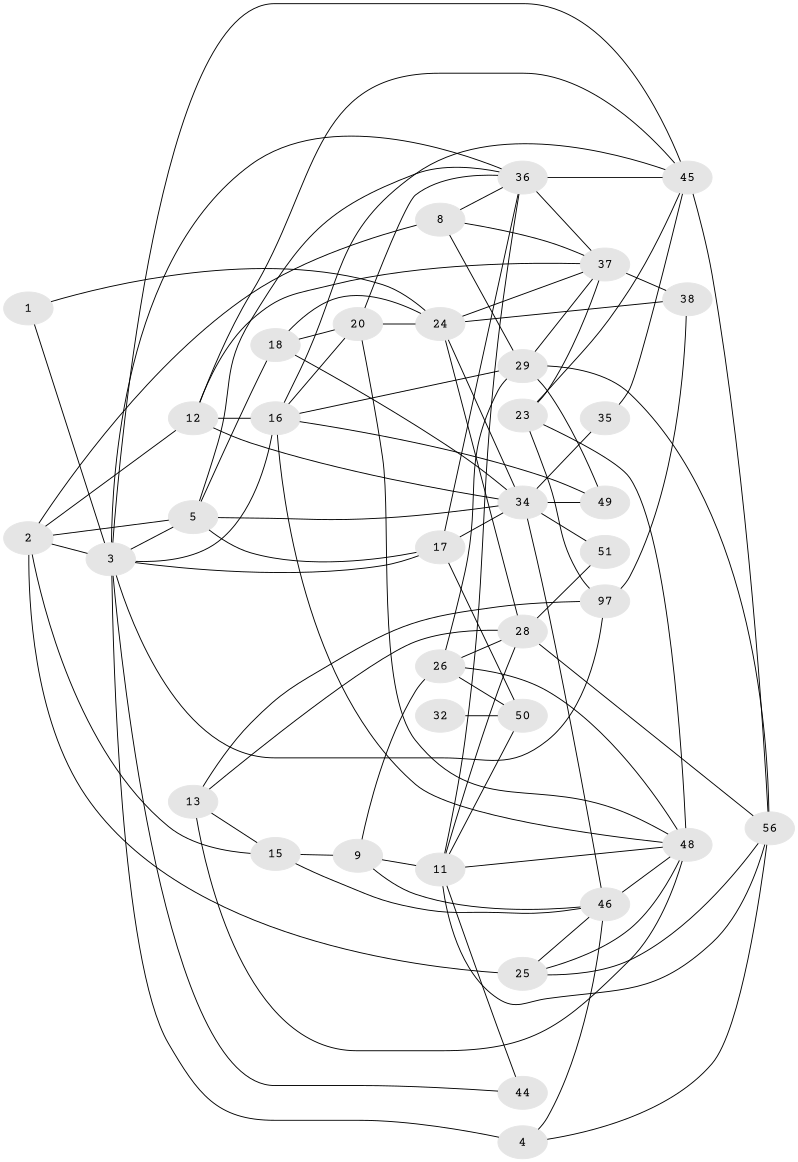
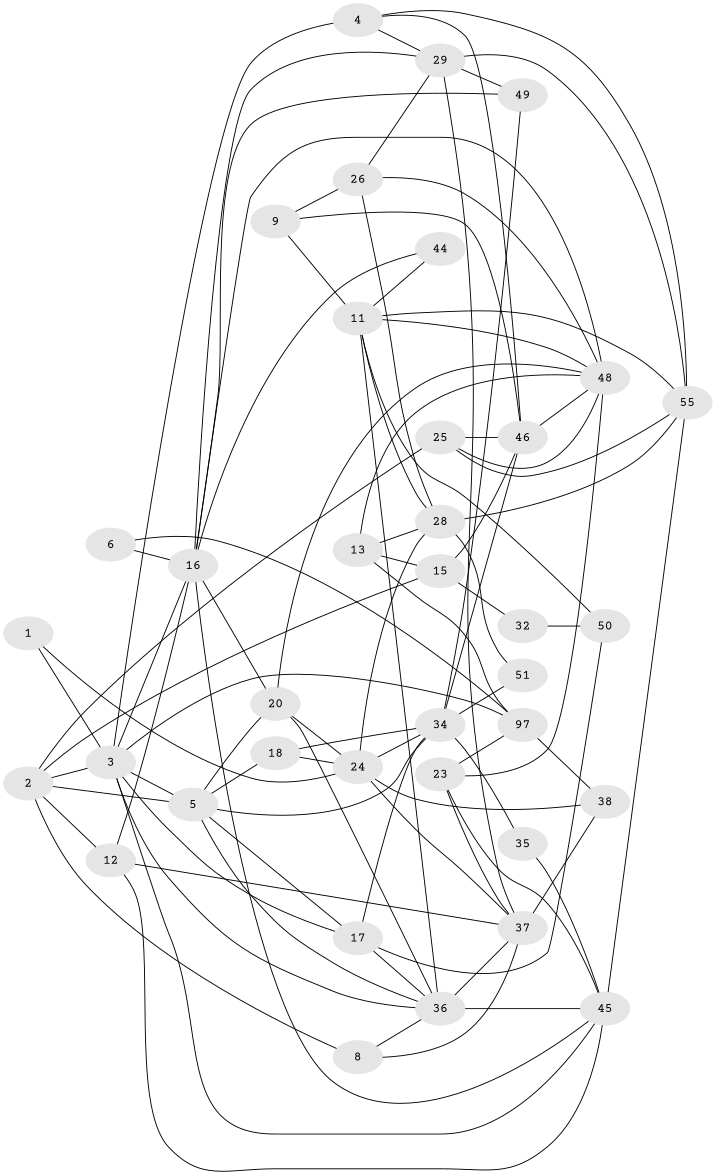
(481, 293) -> (399, 40)
(322, 333) -> (232, 753)
(354, 471) -> none
none -> (111, 545)
(481, 691) -> none
(770, 828) -> (687, 403)
(317, 855) -> (488, 603)
(181, 958) -> (272, 372)
